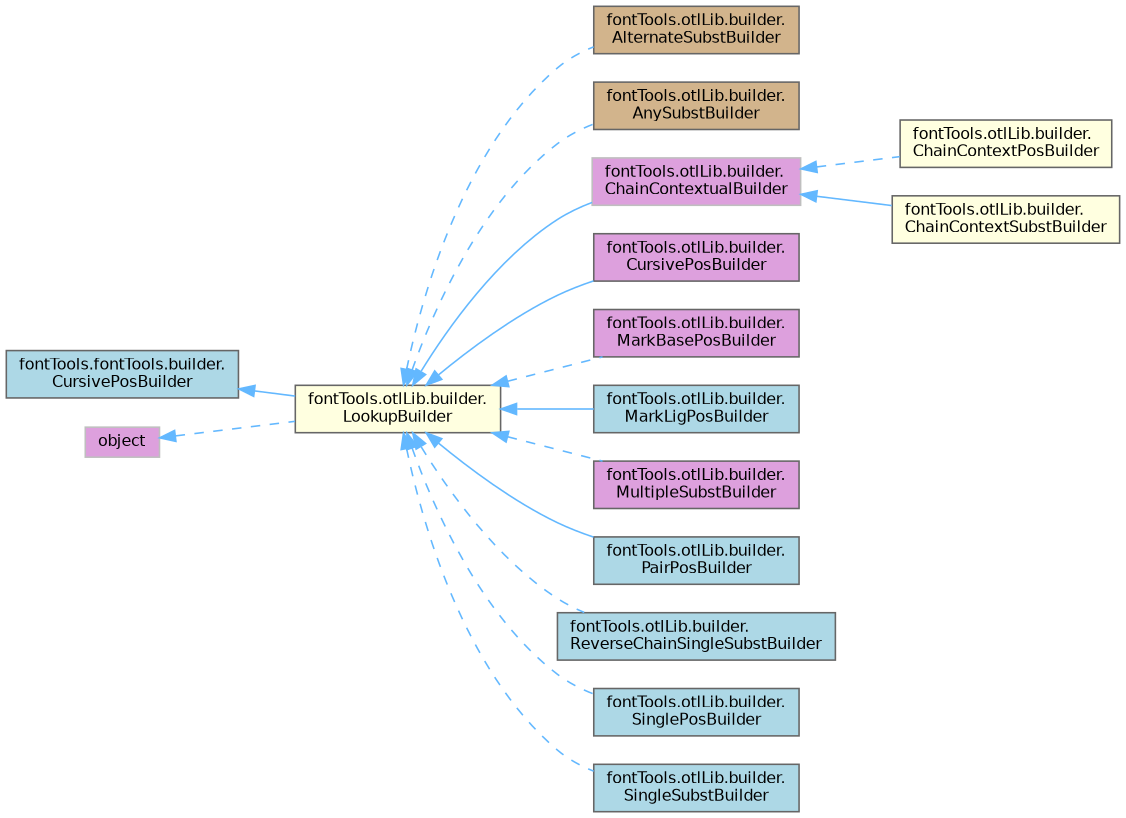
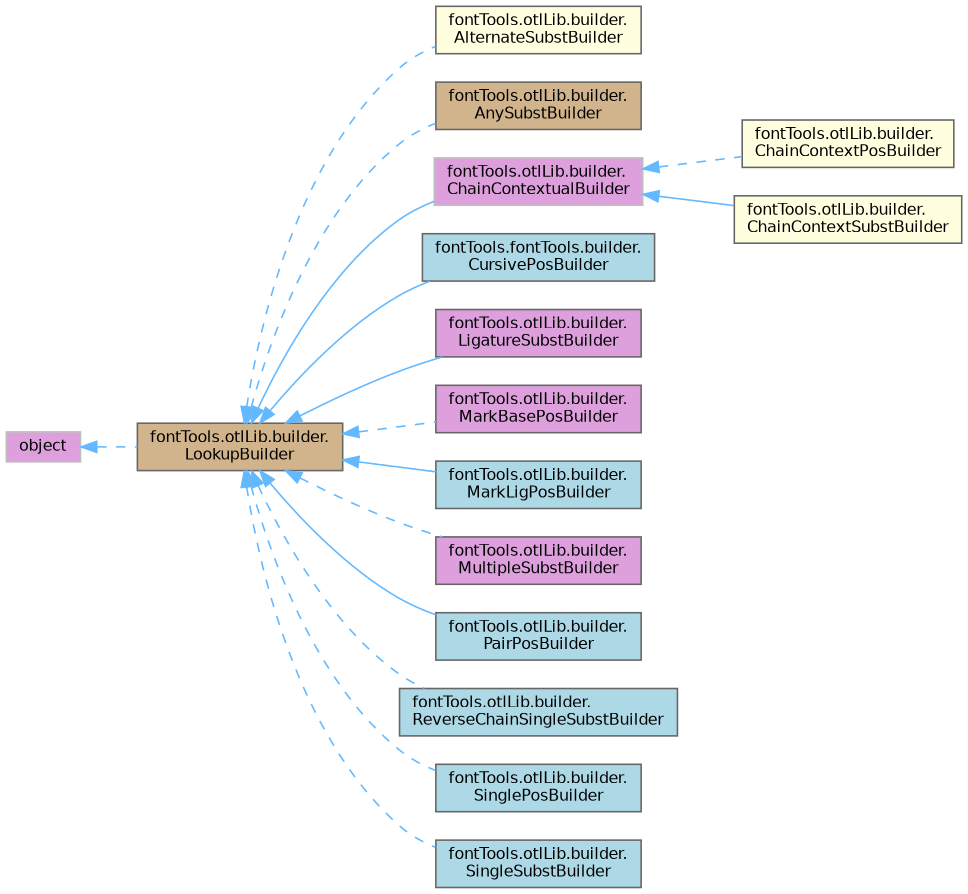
(696, 30) -> (538, 30)
(696, 257) -> (538, 333)
(275, 394) -> (342, 336)
(398, 409) -> (240, 447)
